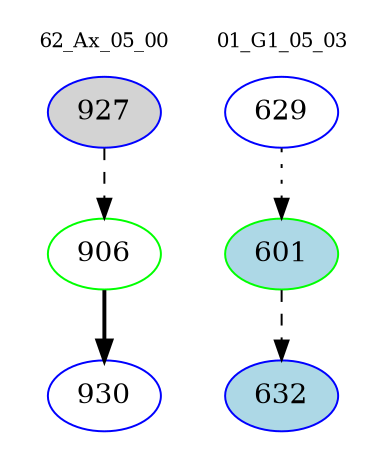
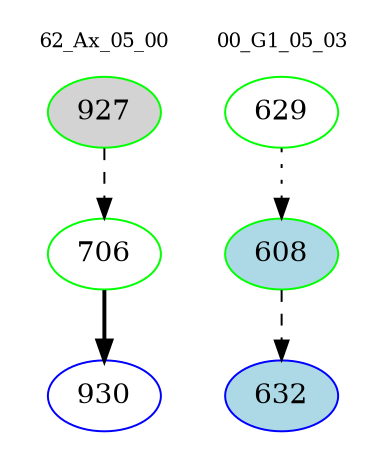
(283, 42) -> (283, 42)
(104, 112) -> (104, 112)
(282, 112) -> (282, 112)
(104, 254) -> (104, 254)
(282, 254) -> (282, 254)
